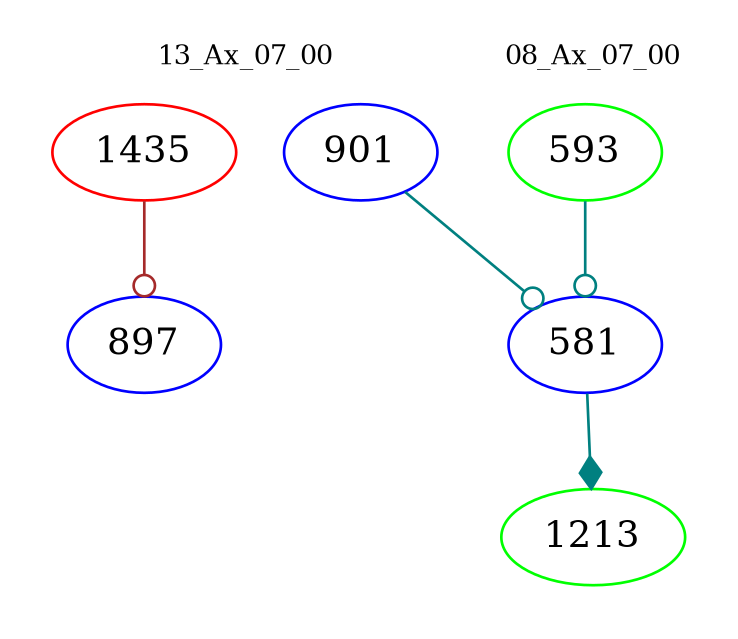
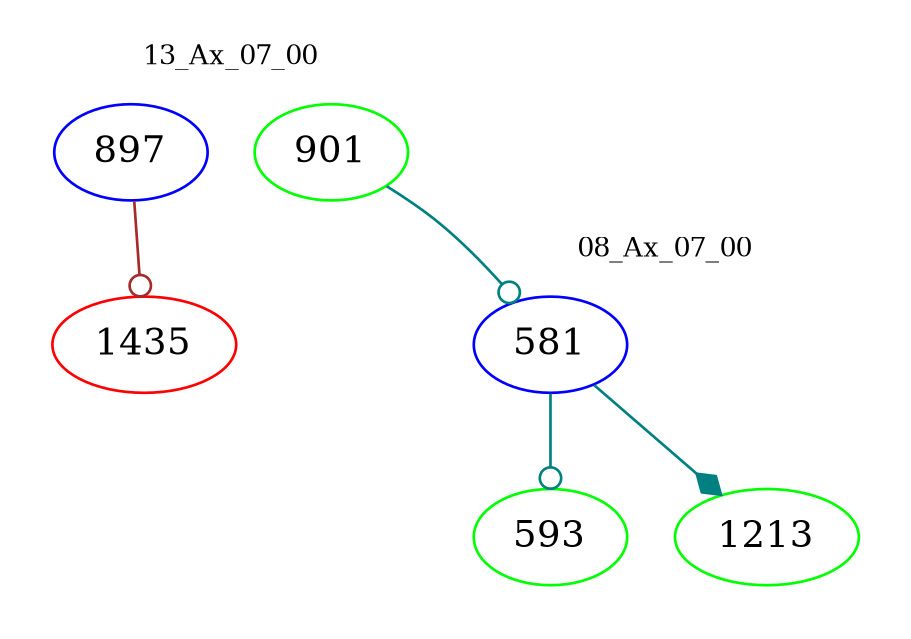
(361, 152) -> (331, 152)
(144, 238) -> (137, 238)
(585, 238) -> (550, 430)
